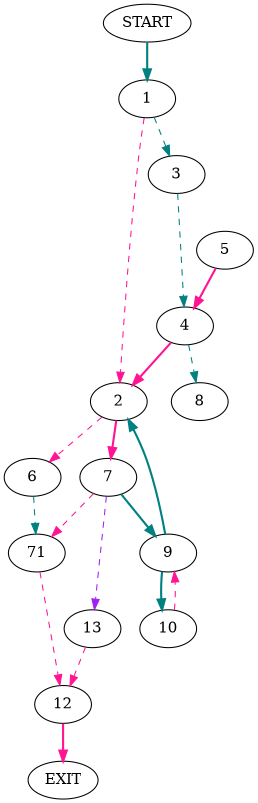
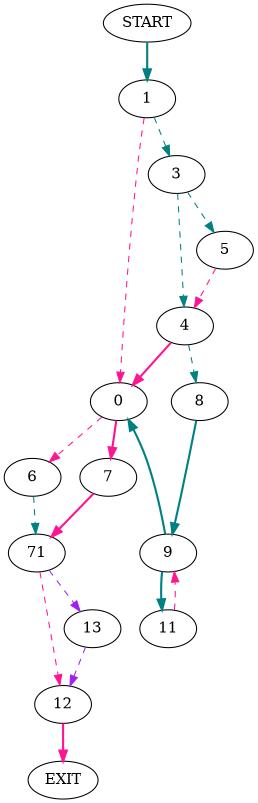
none -> (198, 208)
(208, 283) -> (208, 283)
(119, 402) -> (119, 402)
(76, 511) -> (76, 511)
(135, 511) -> (186, 472)
(101, 548) -> (61, 587)
(168, 629) -> (168, 629)
(80, 662) -> (80, 662)
